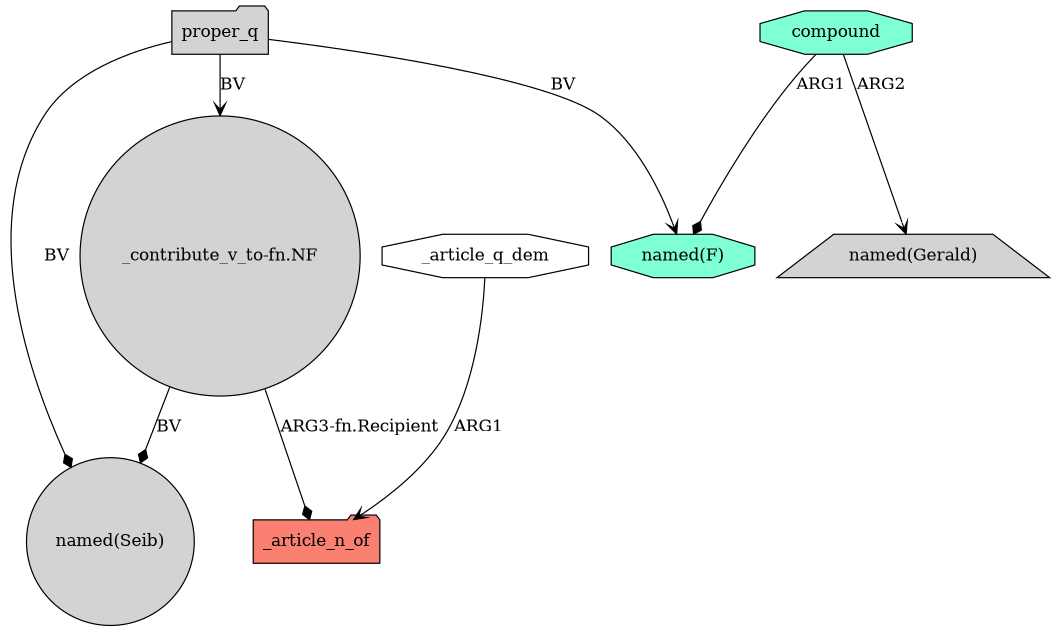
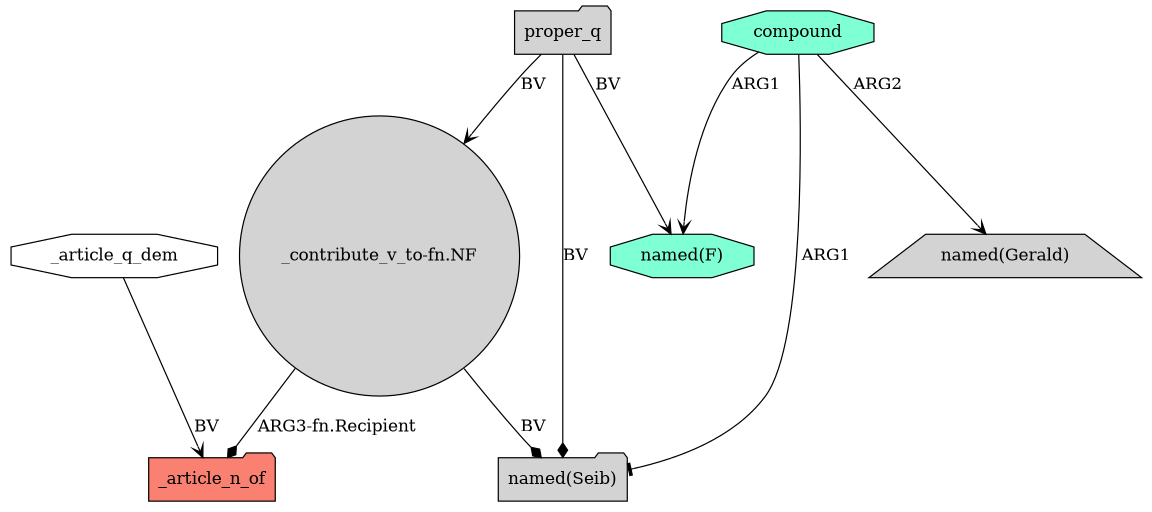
(753, 134) -> (704, 128)
none -> (791, 304)
(479, 427) -> (207, 427)
(110, 542) -> (563, 479)
